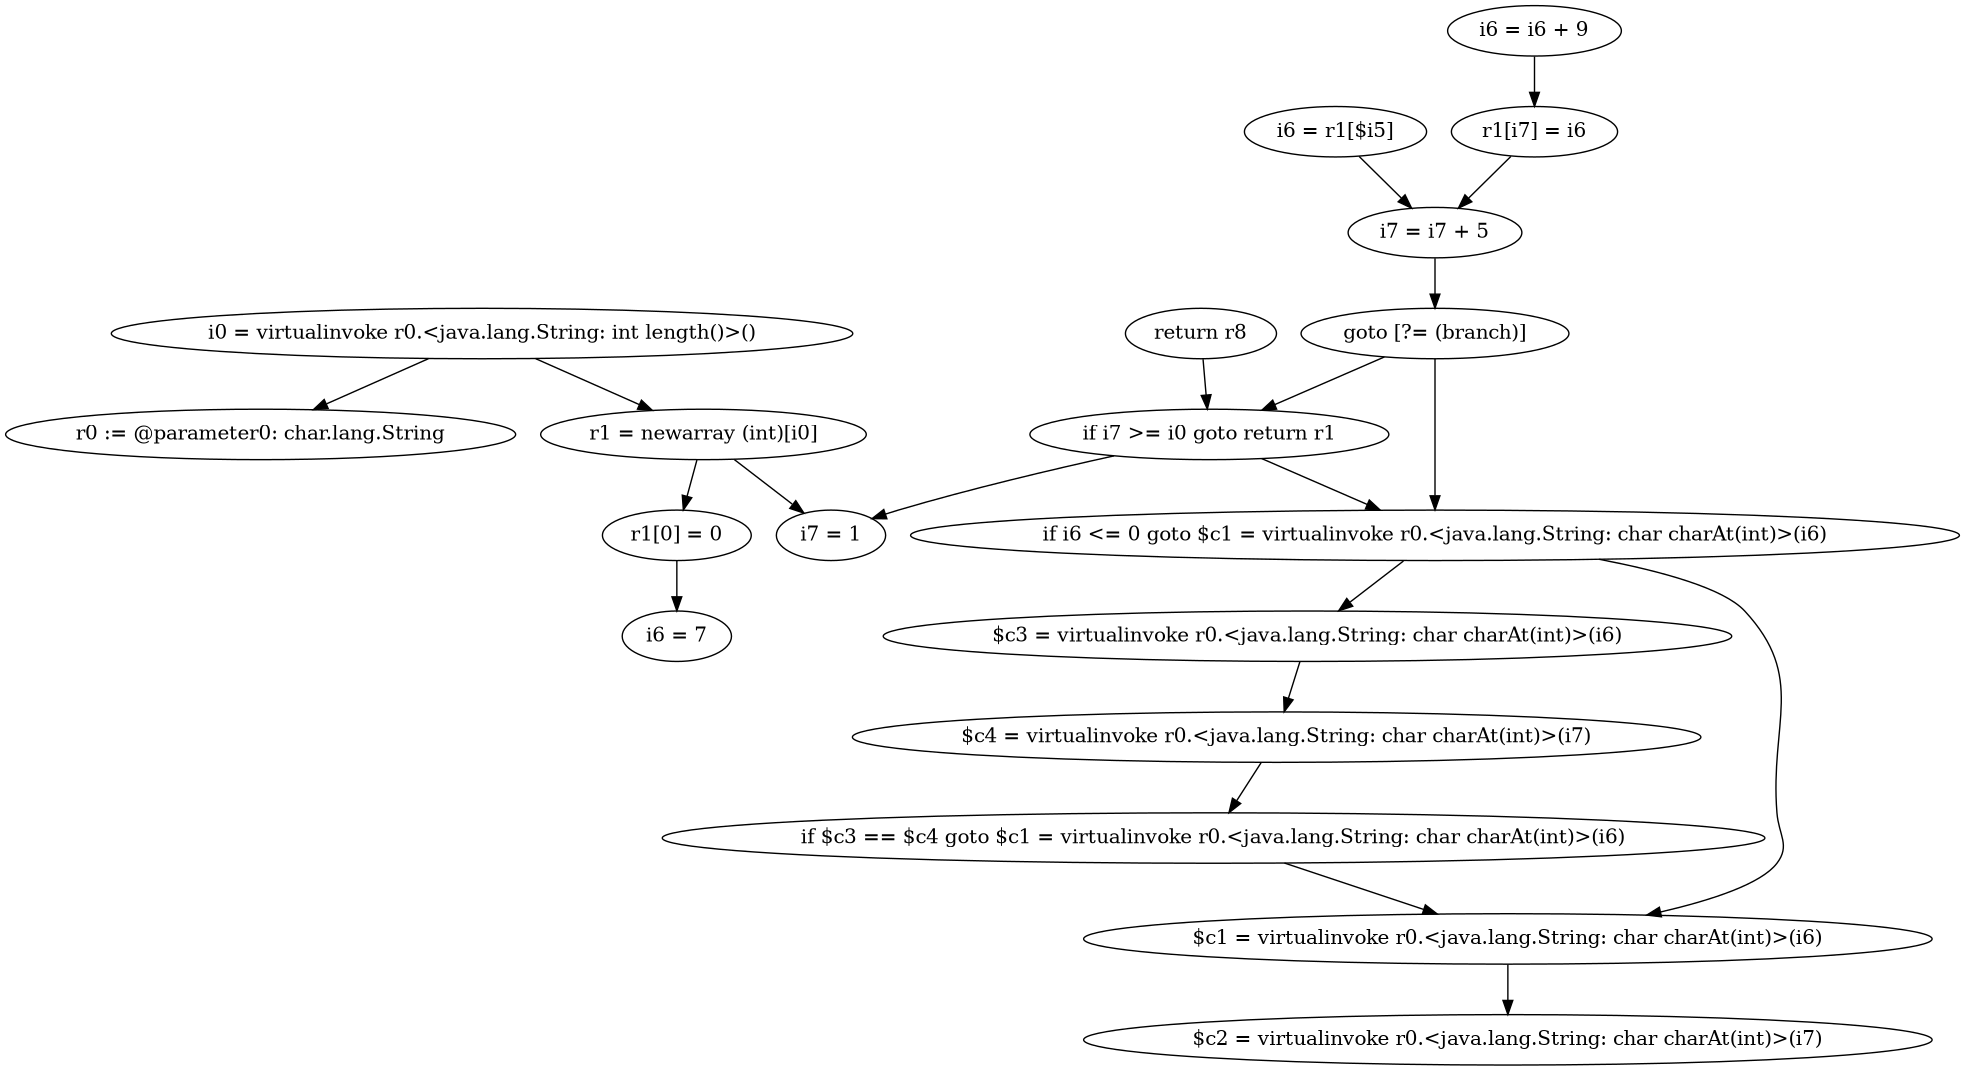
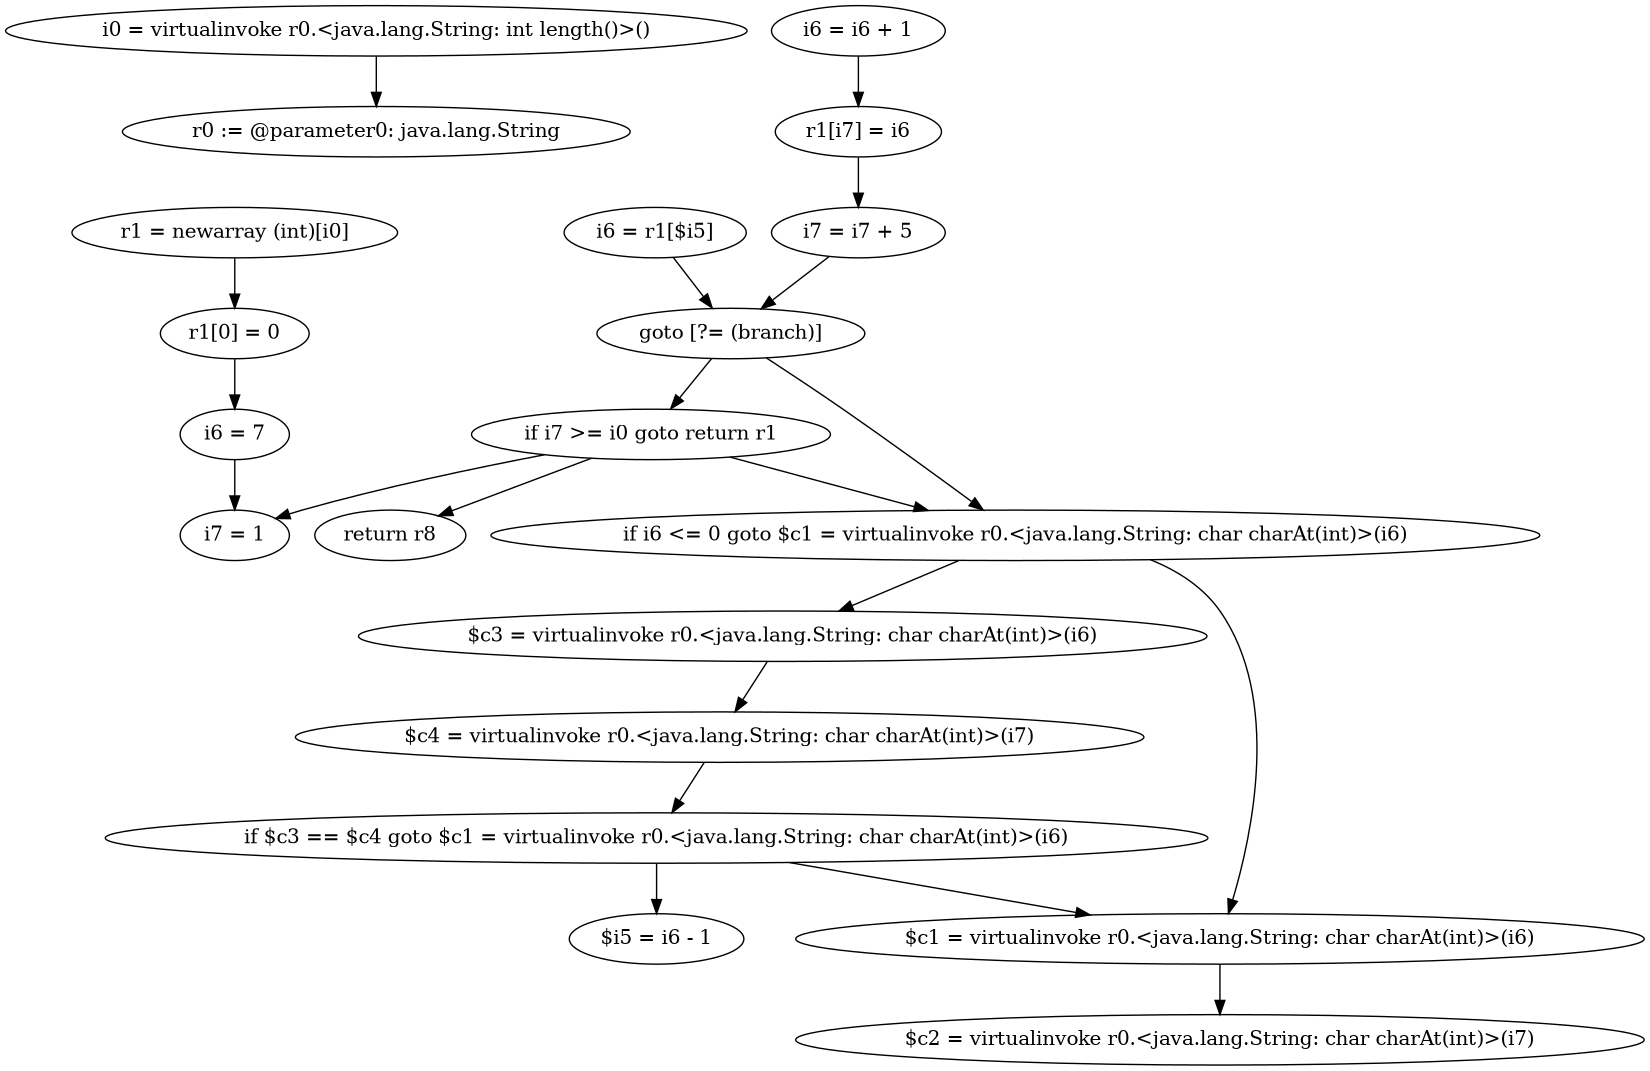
(1535, 31) -> (858, 31)
(1380, 177) -> (688, 277)
(1205, 377) -> (521, 485)
(587, 382) -> none
(261, 434) -> (376, 132)
(763, 482) -> (235, 478)
none -> (657, 939)
